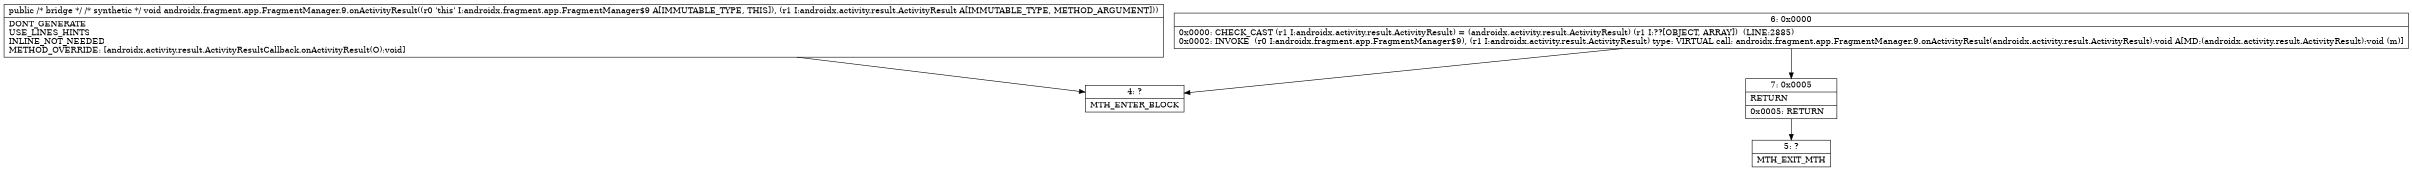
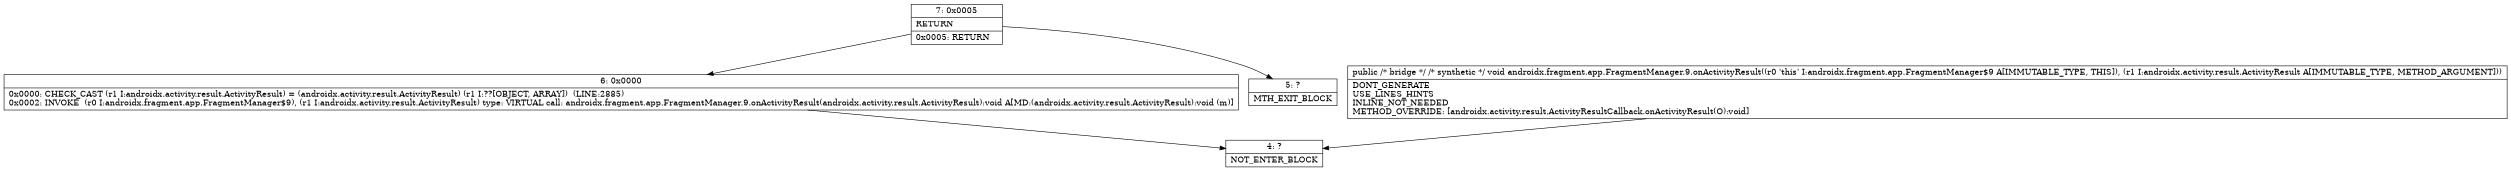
(1791, 61) -> (812, 54)
(1135, 105) -> (1274, 160)
(1791, 160) -> (1293, 99)
